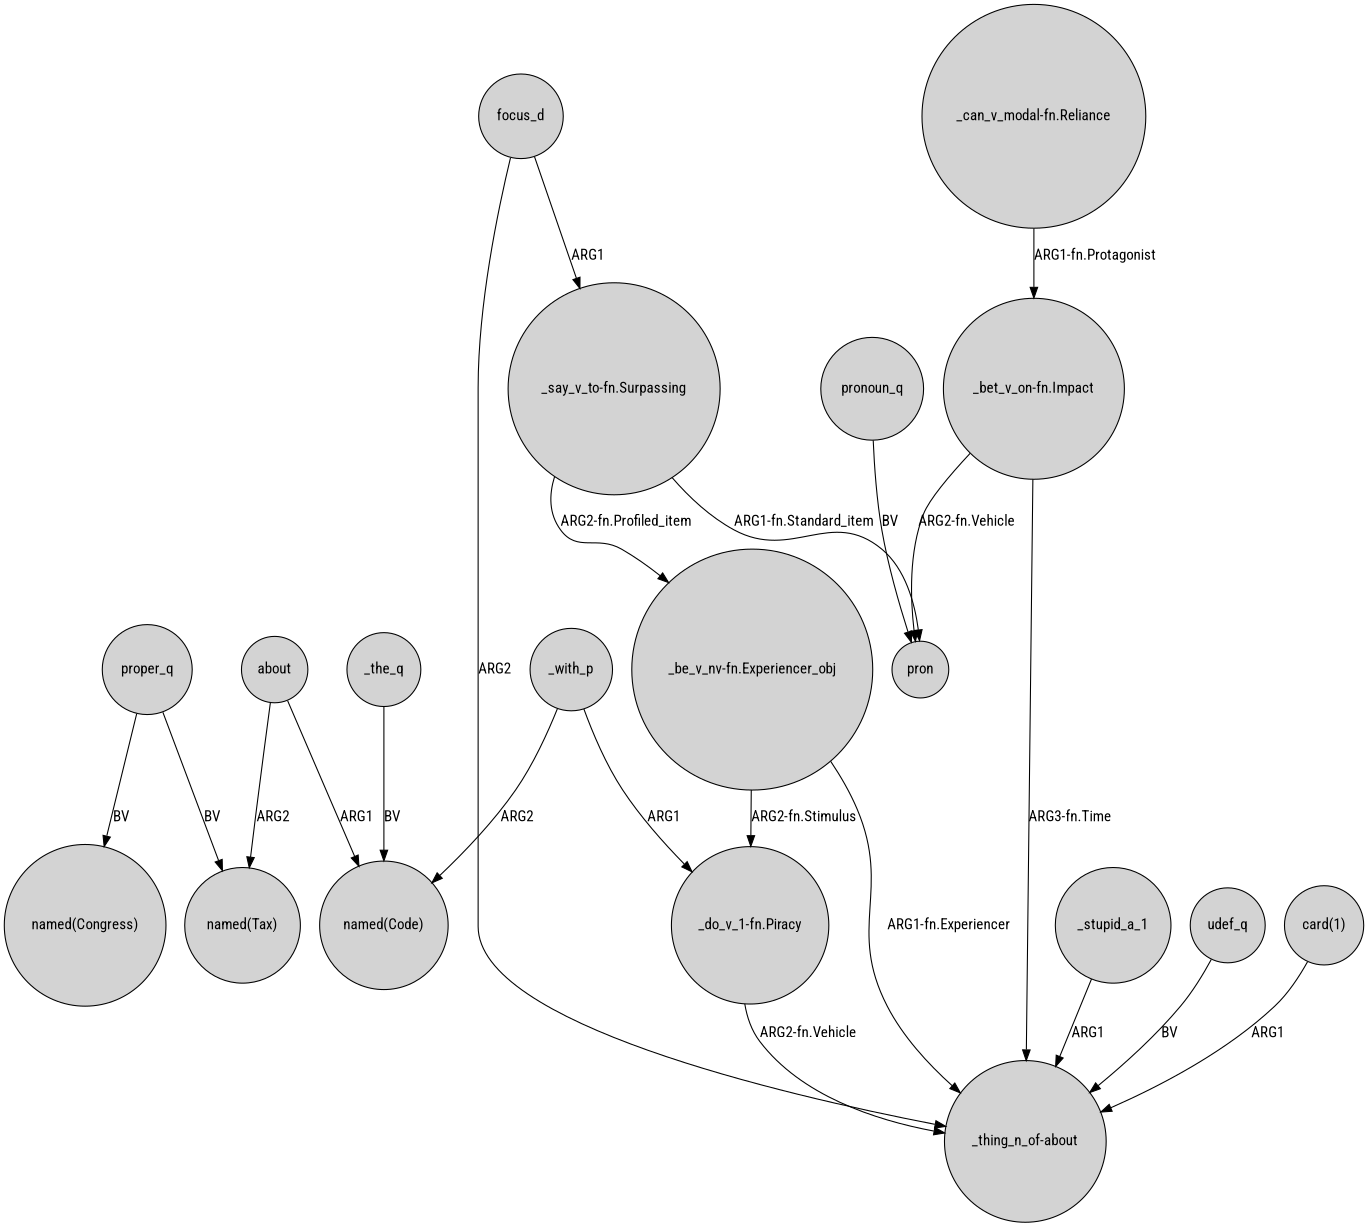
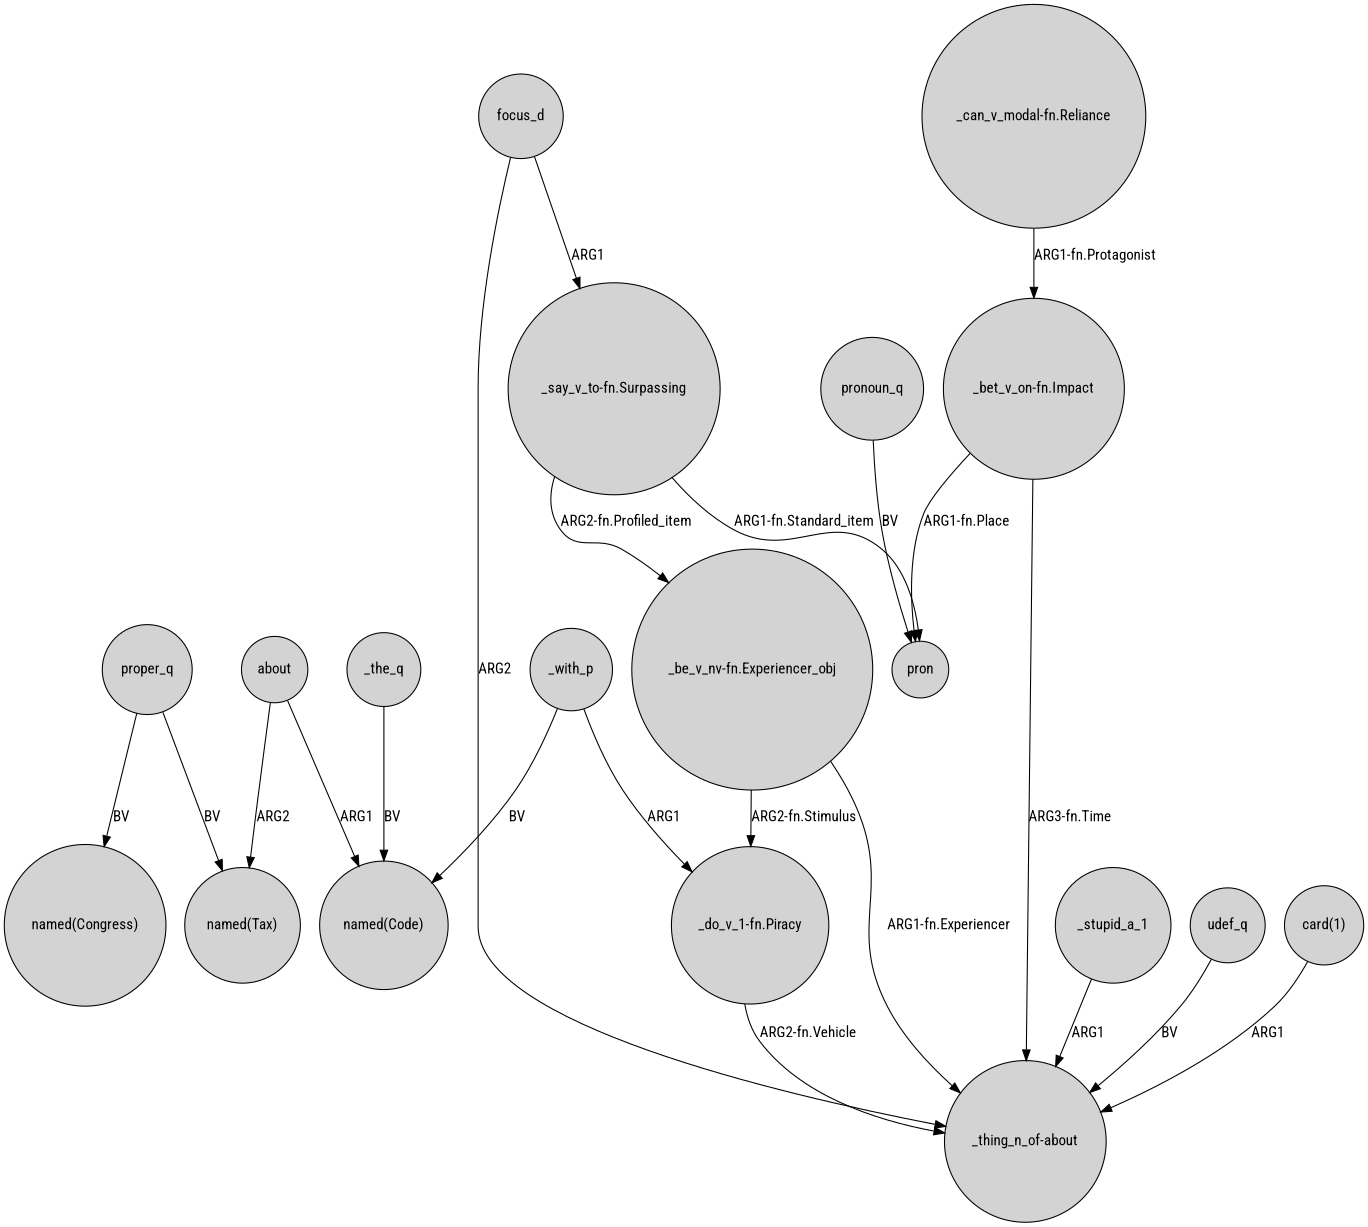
(967, 522) -> (967, 522)
(517, 817) -> (517, 817)
